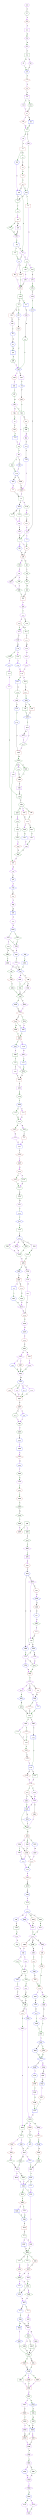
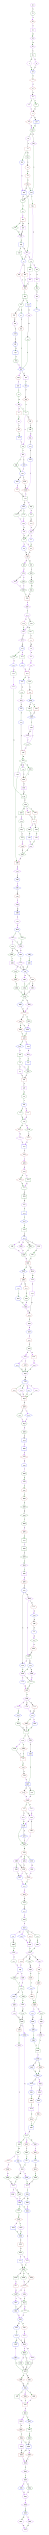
(24, 1527) -> (24, 1536)
